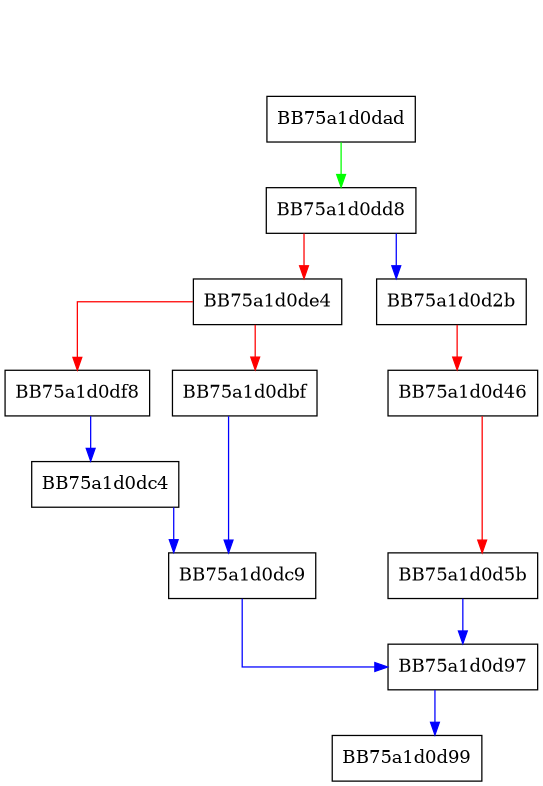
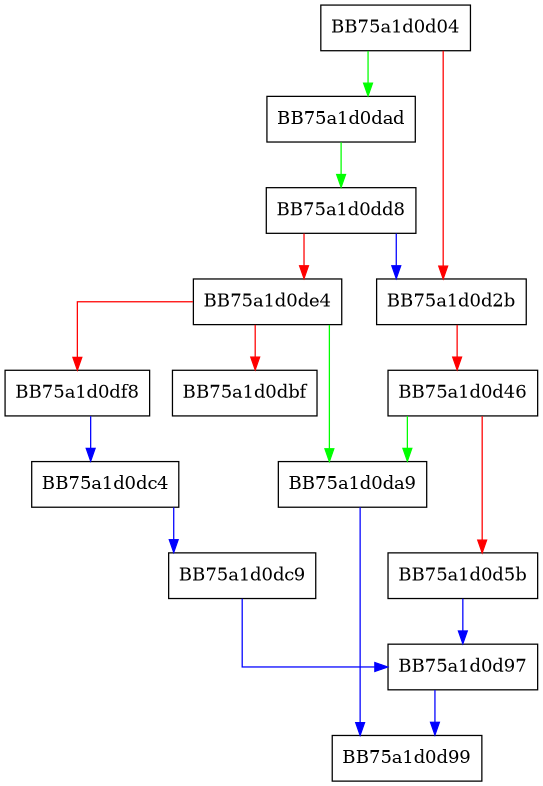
none -> (396, 28)
(229, 478) -> none
none -> (353, 484)
